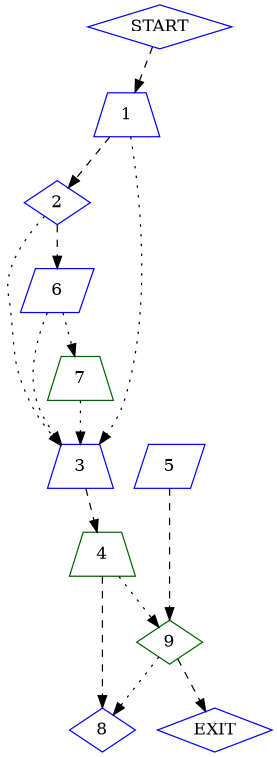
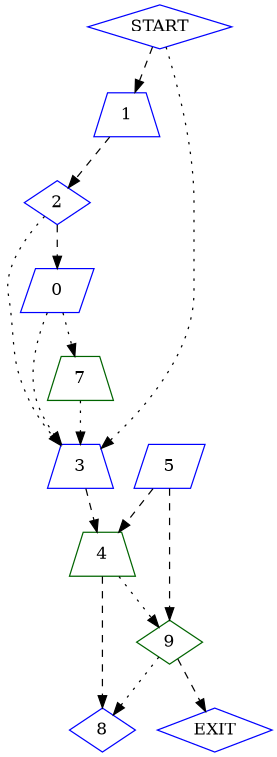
(141, 288) -> (194, 255)
(57, 291) -> (57, 291)
none -> (140, 506)
